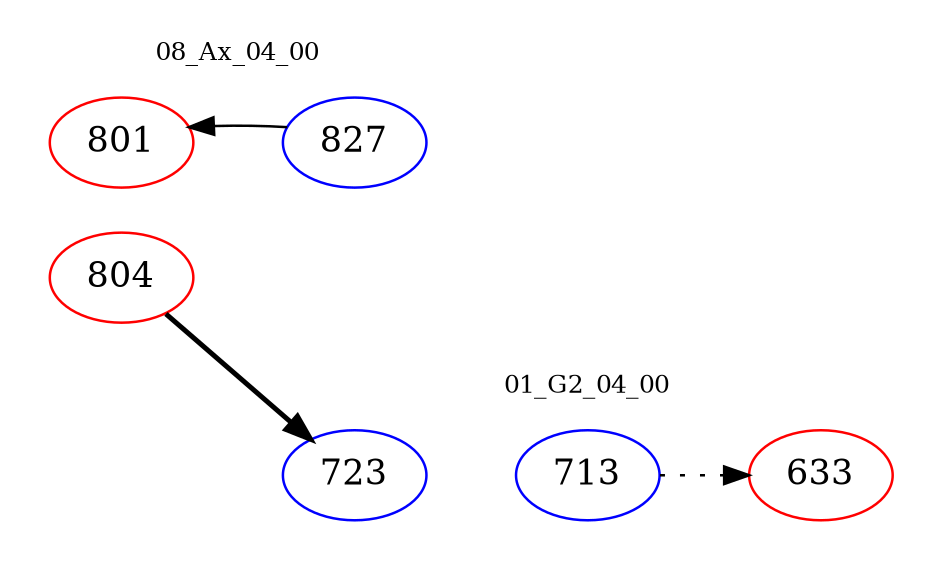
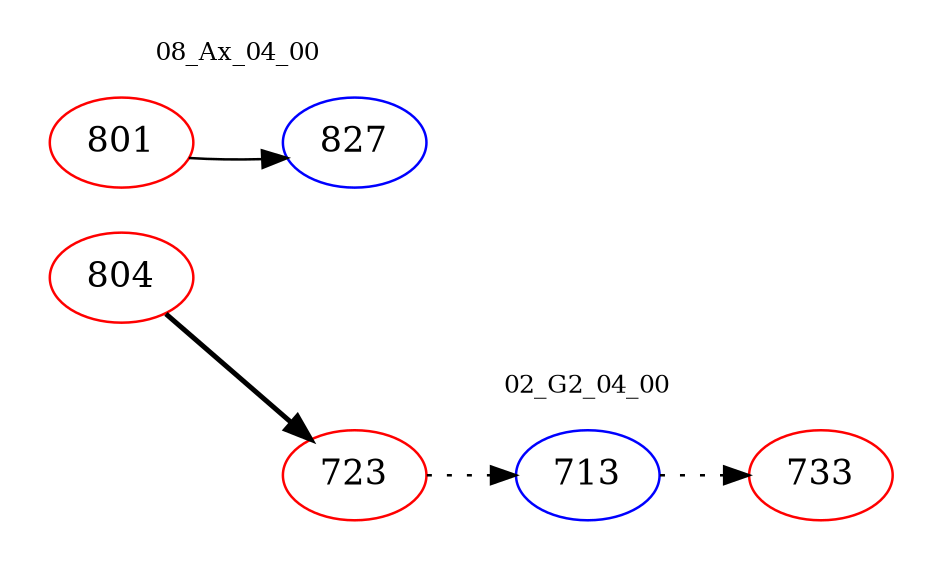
(251, 126) -> (225, 159)
(588, 386) -> (588, 386)
(355, 475) -> (355, 475)
none -> (459, 475)
(821, 475) -> (821, 475)
